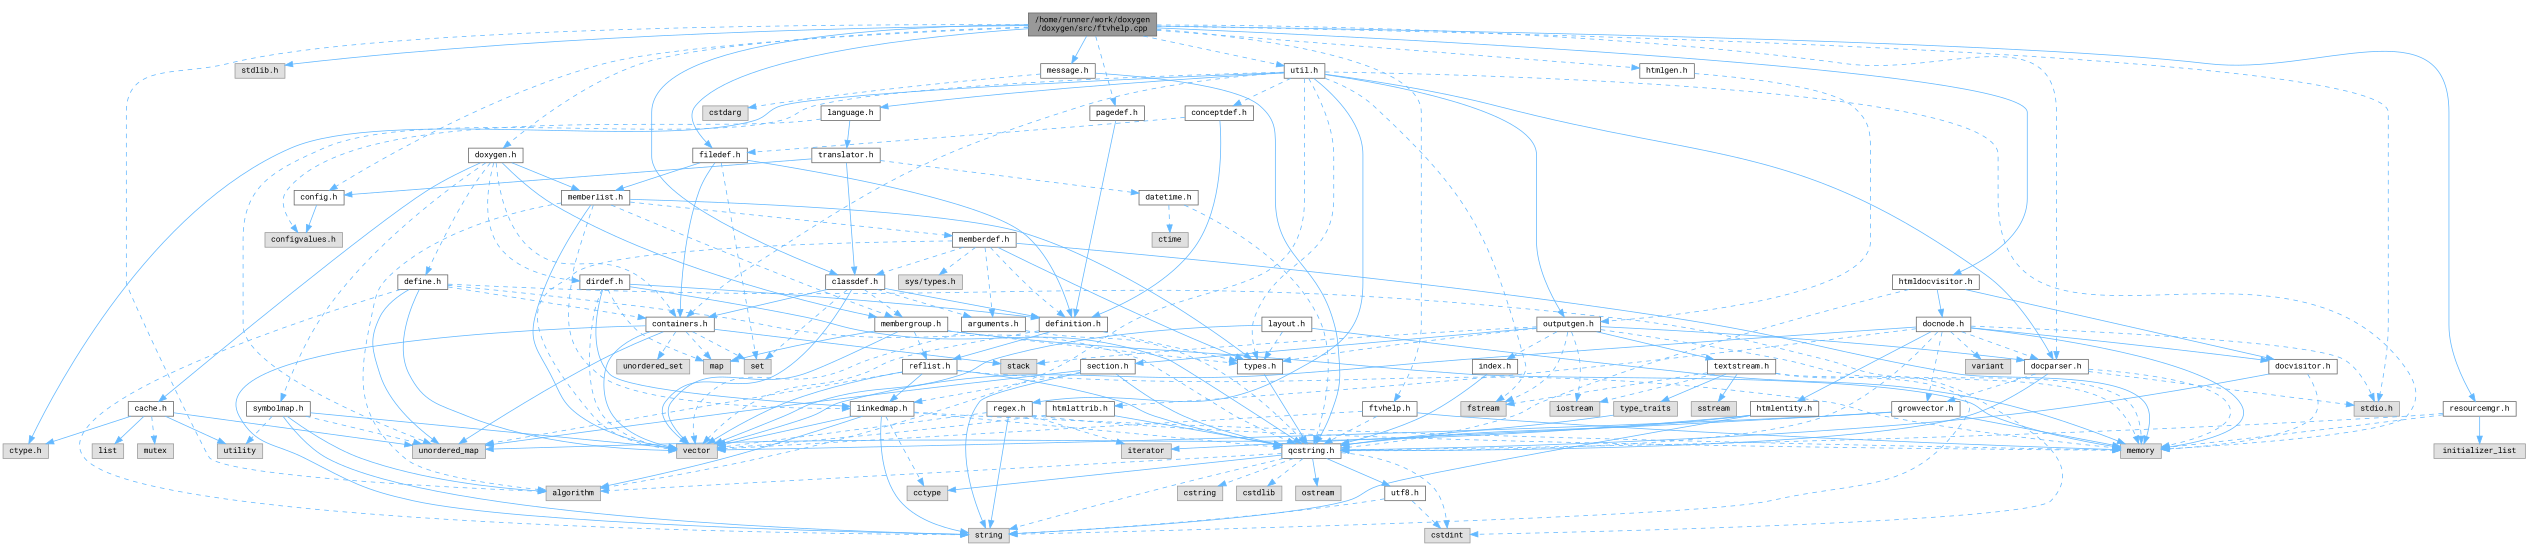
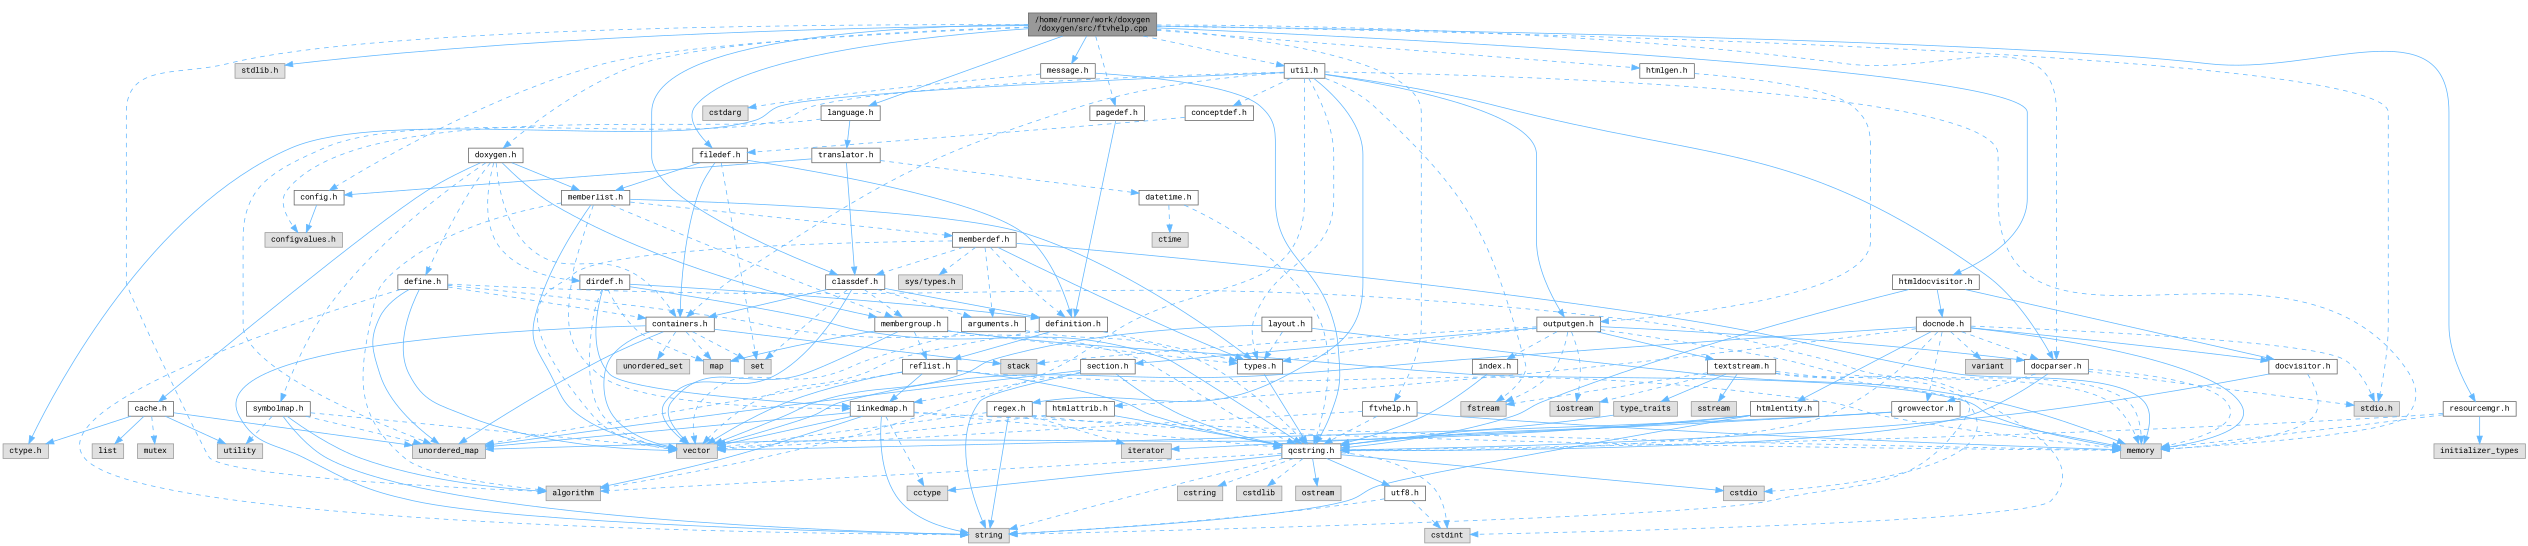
(1086, 87) -> (970, 70)
(1198, 241) -> none
(1587, 385) -> (1587, 385)
(490, 430) -> (490, 430)
none -> (663, 430)
(2480, 451) -> (2480, 451)
none -> (1744, 493)
